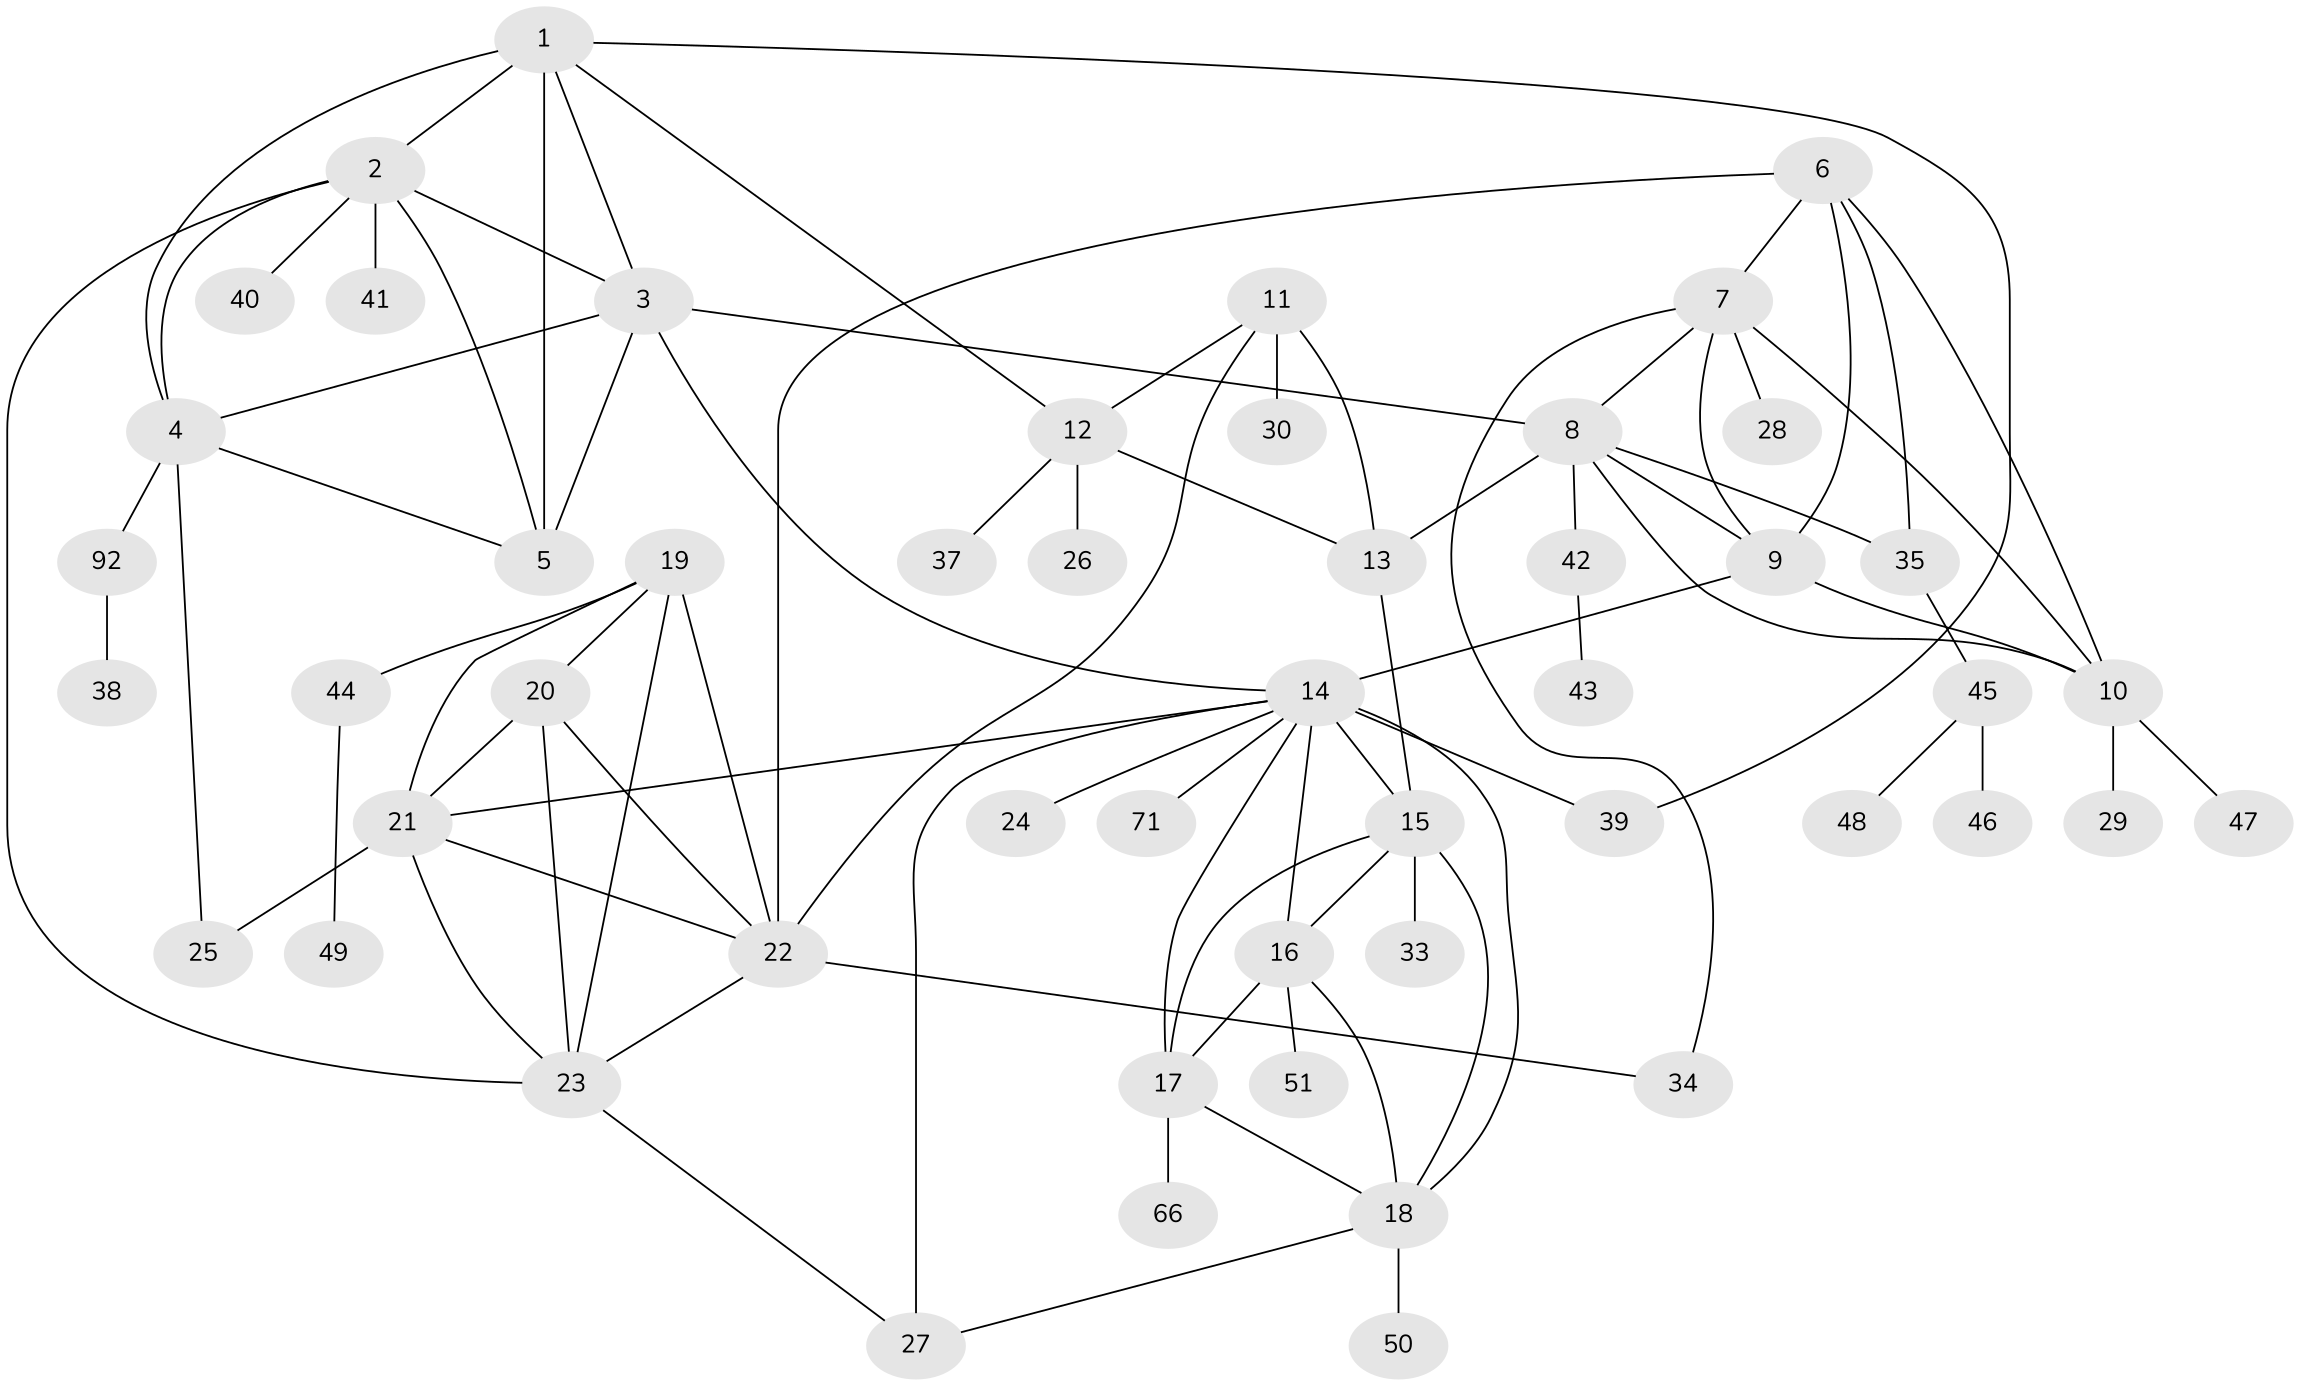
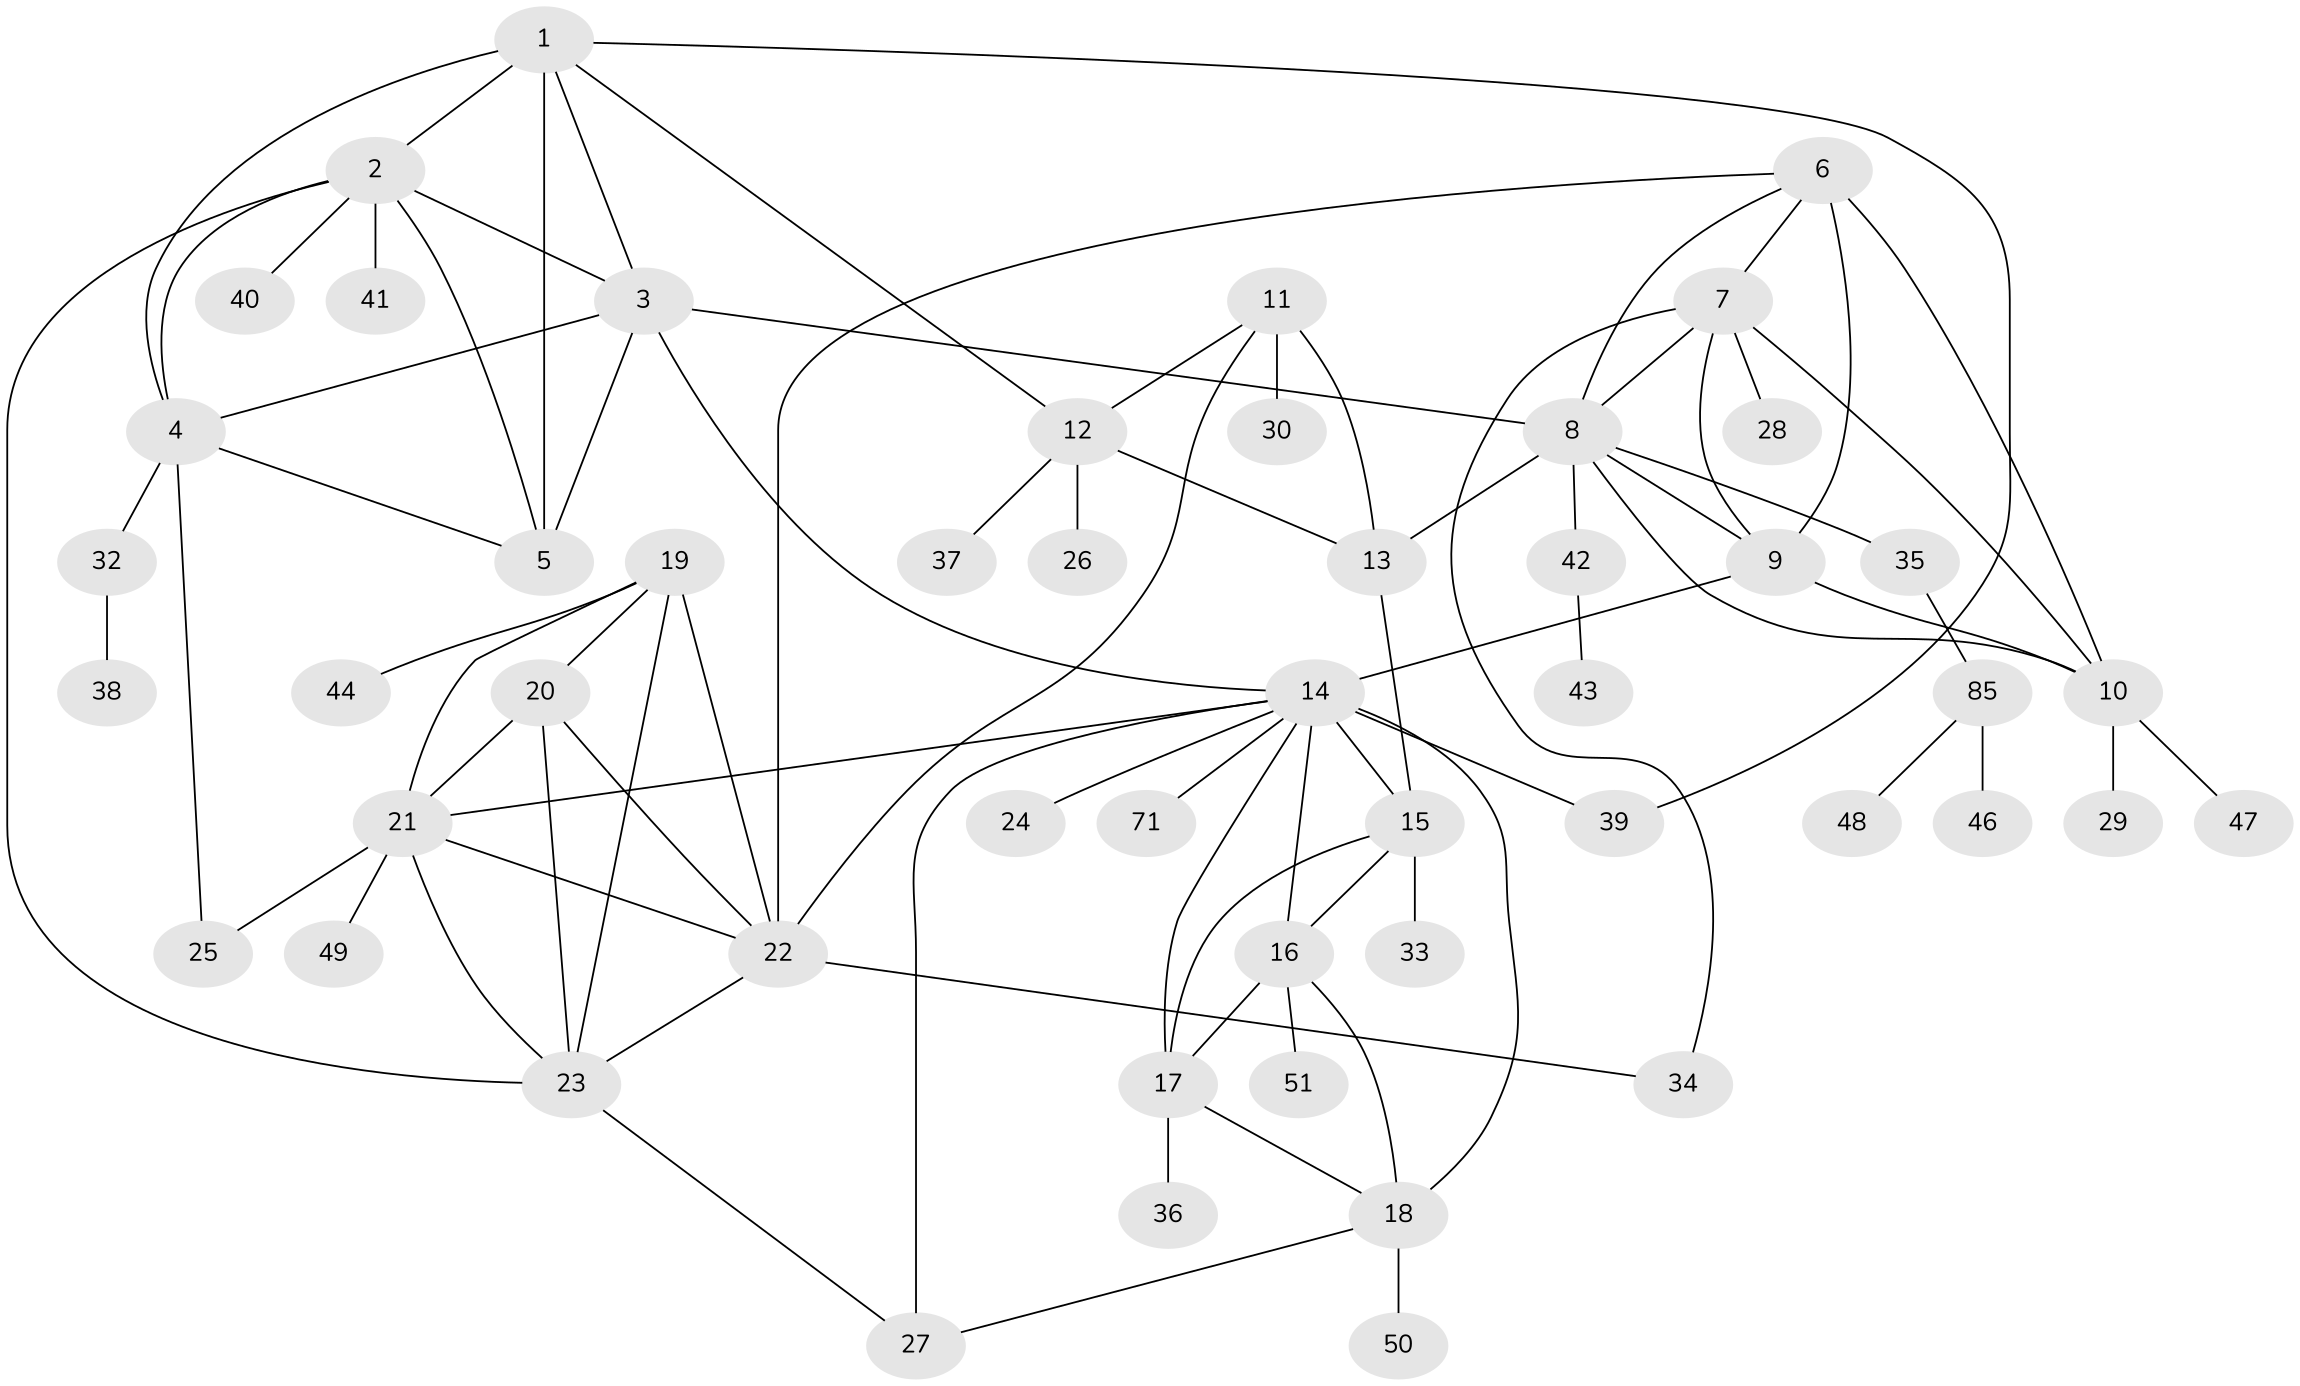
(1893, 361) -> (1657, 270)
(107, 562) -> (107, 562)
(1983, 693) -> (1983, 693)
(336, 824) -> (368, 889)
(1484, 1020) -> none
(1168, 1215) -> (1168, 1215)
